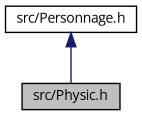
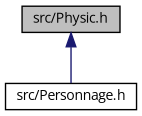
(71, 65) -> (71, 65)
